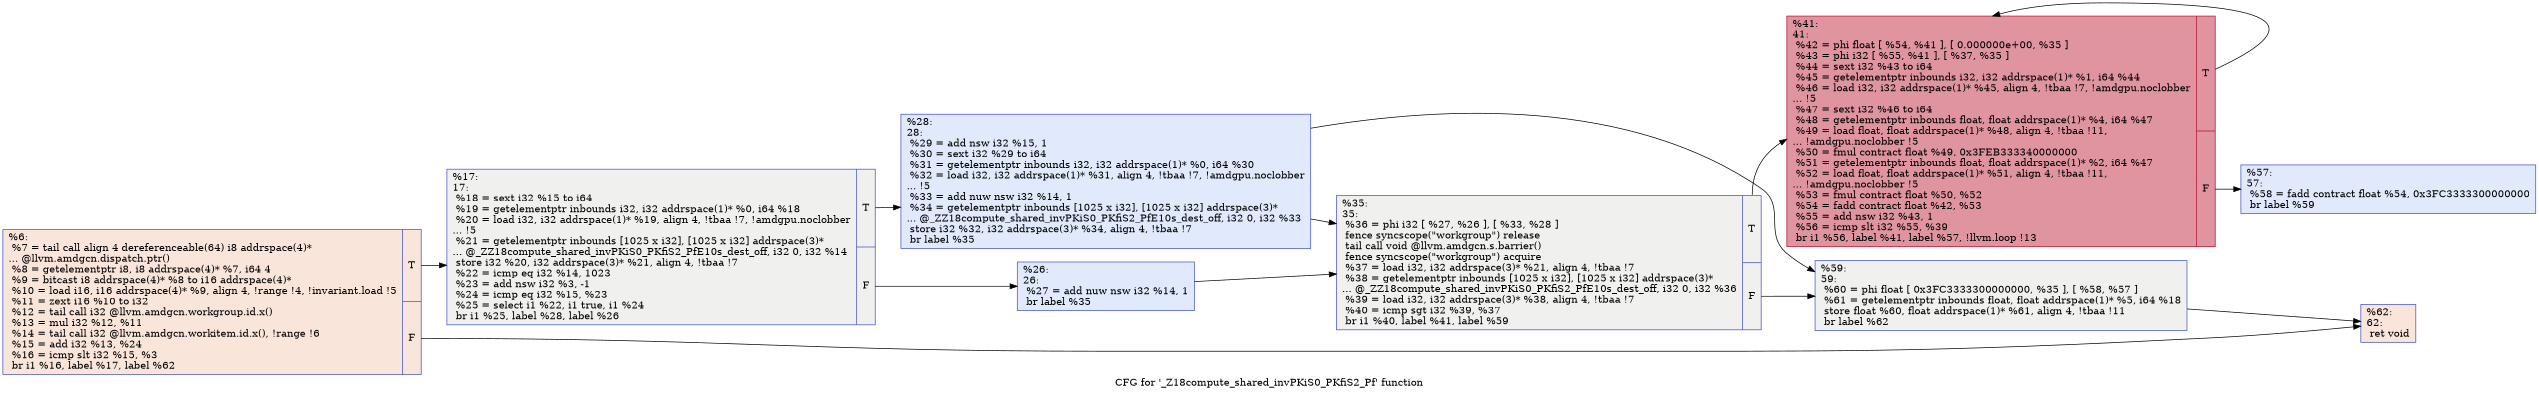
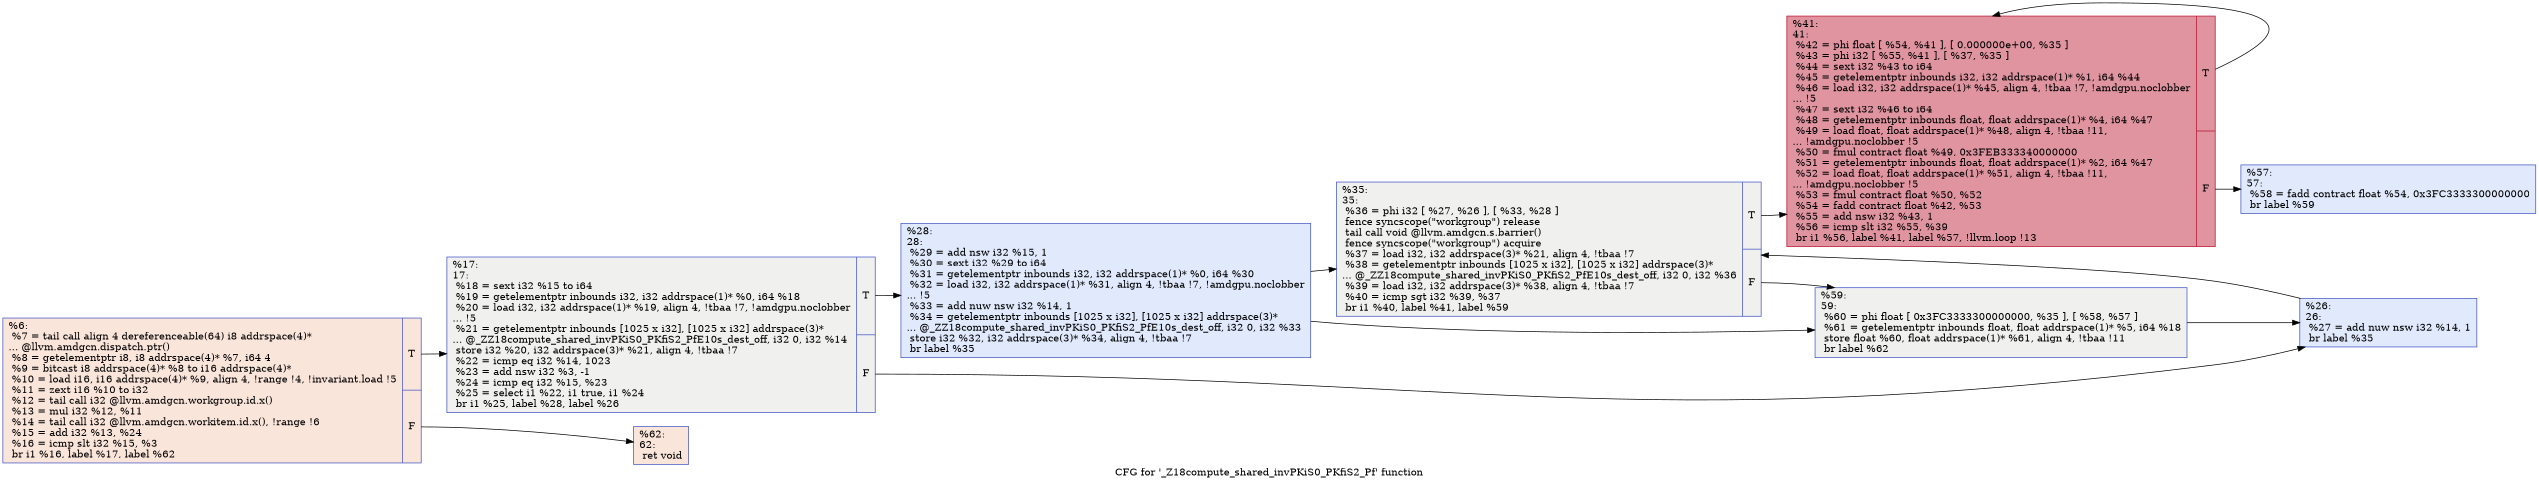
(2270, 315) -> (2240, 323)
